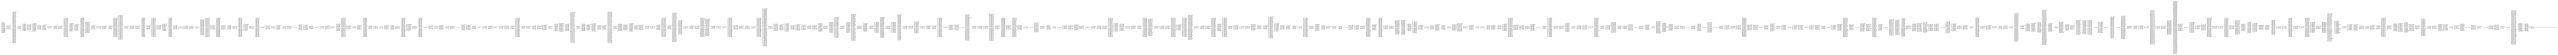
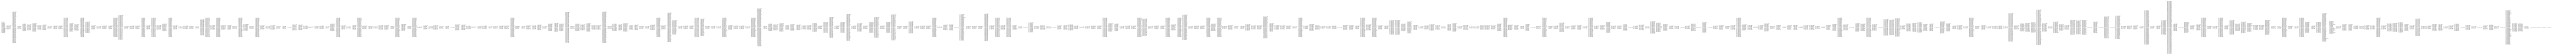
(262, 28) -> none
